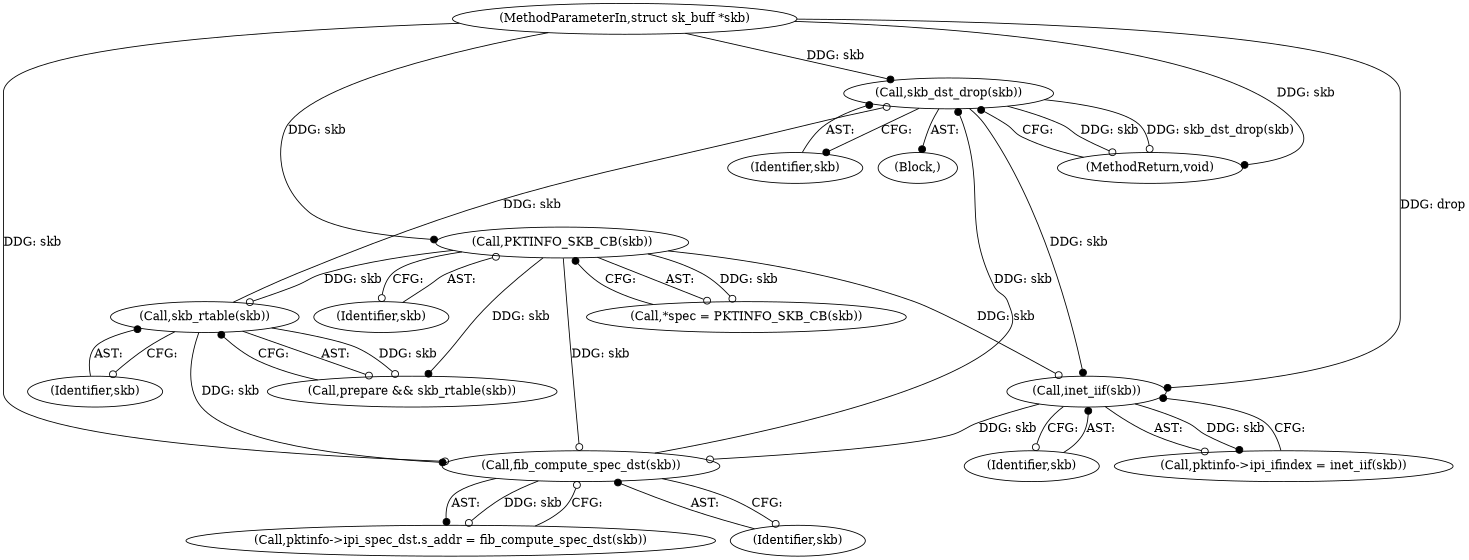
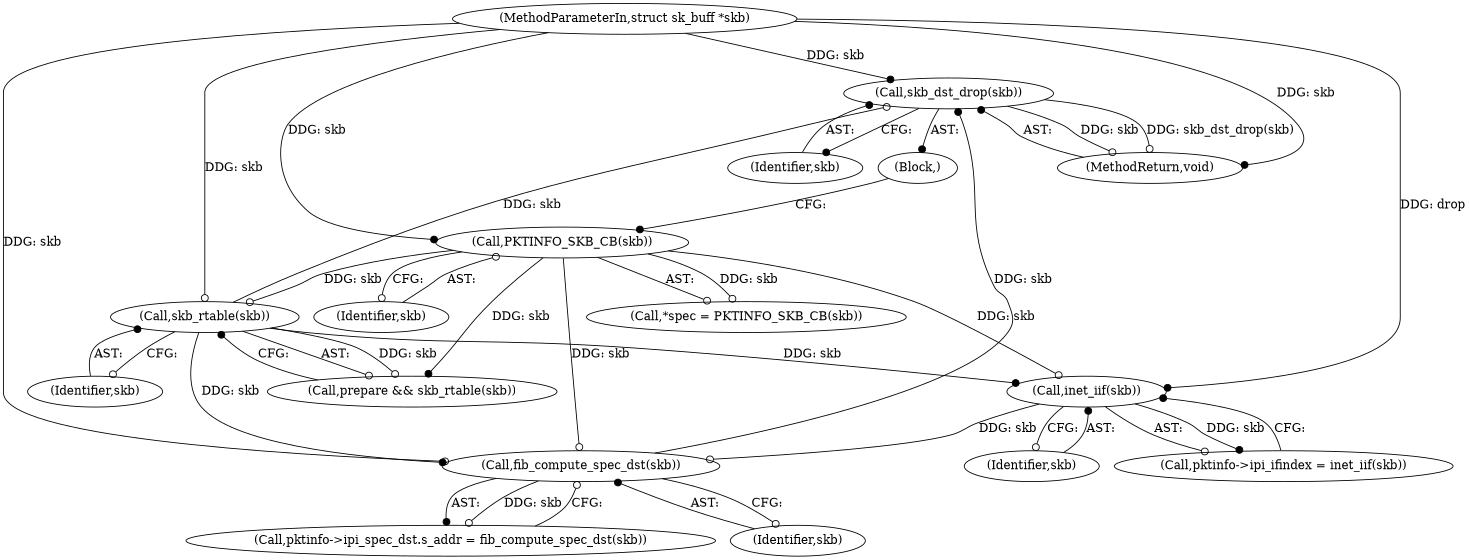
none -> (249, 67)
(1040, 131) -> (1040, 131)
(1041, 232) -> (642, 349)
(612, 290) -> (767, 206)
